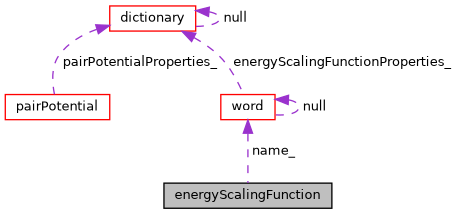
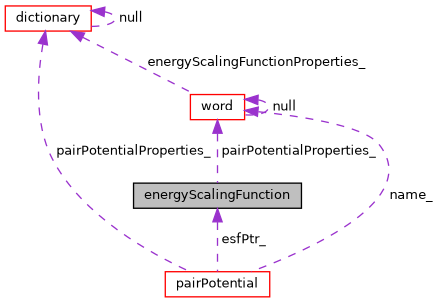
(272, 151) -> (298, 151)
none -> (386, 182)
none -> (218, 247)
